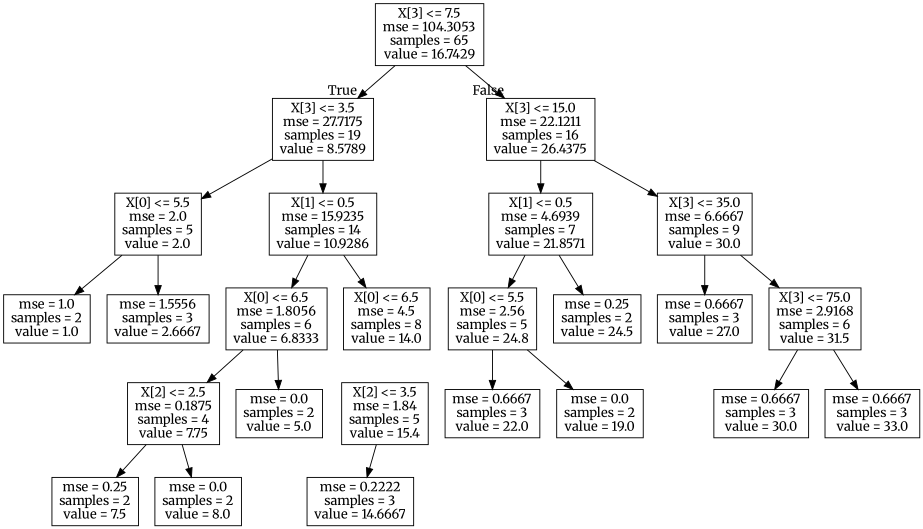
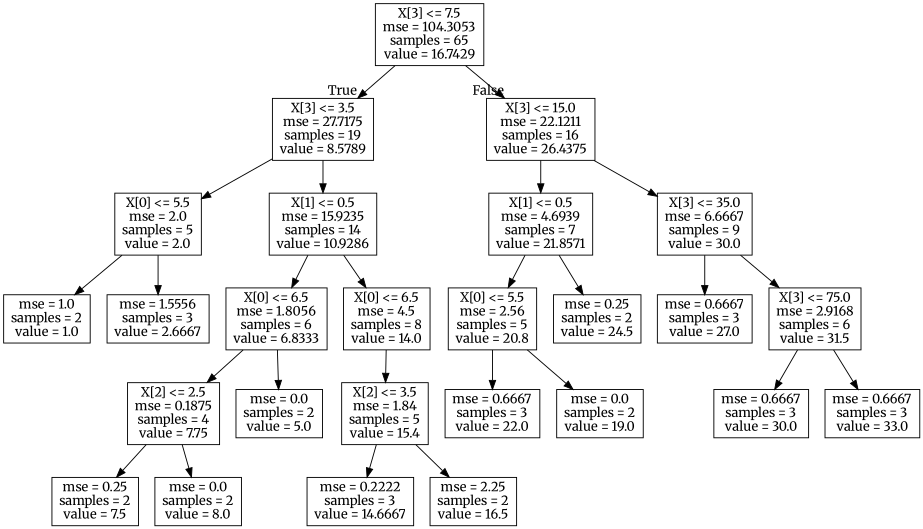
(492, 319) -> (492, 319)
none -> (386, 362)
none -> (473, 502)
